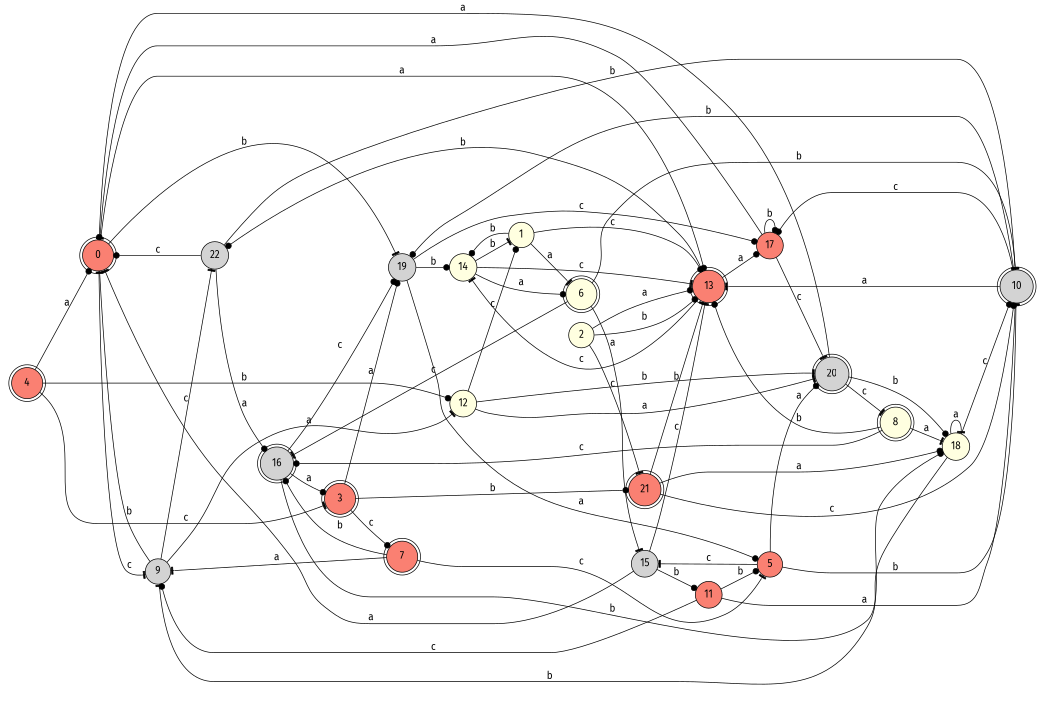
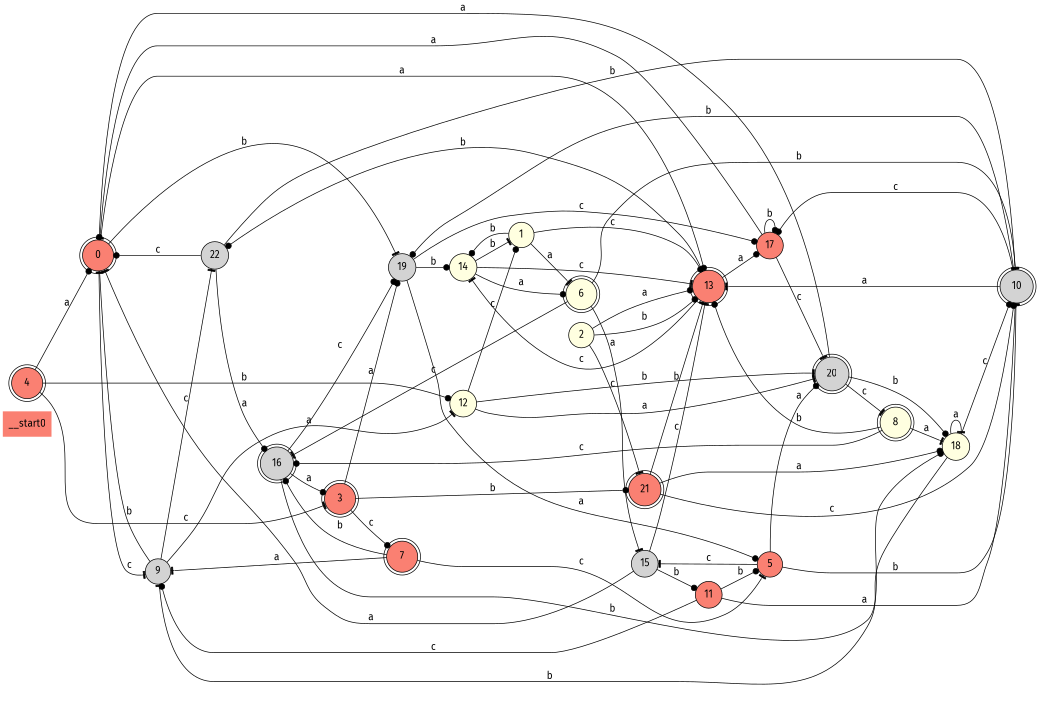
none -> (27, 424)
